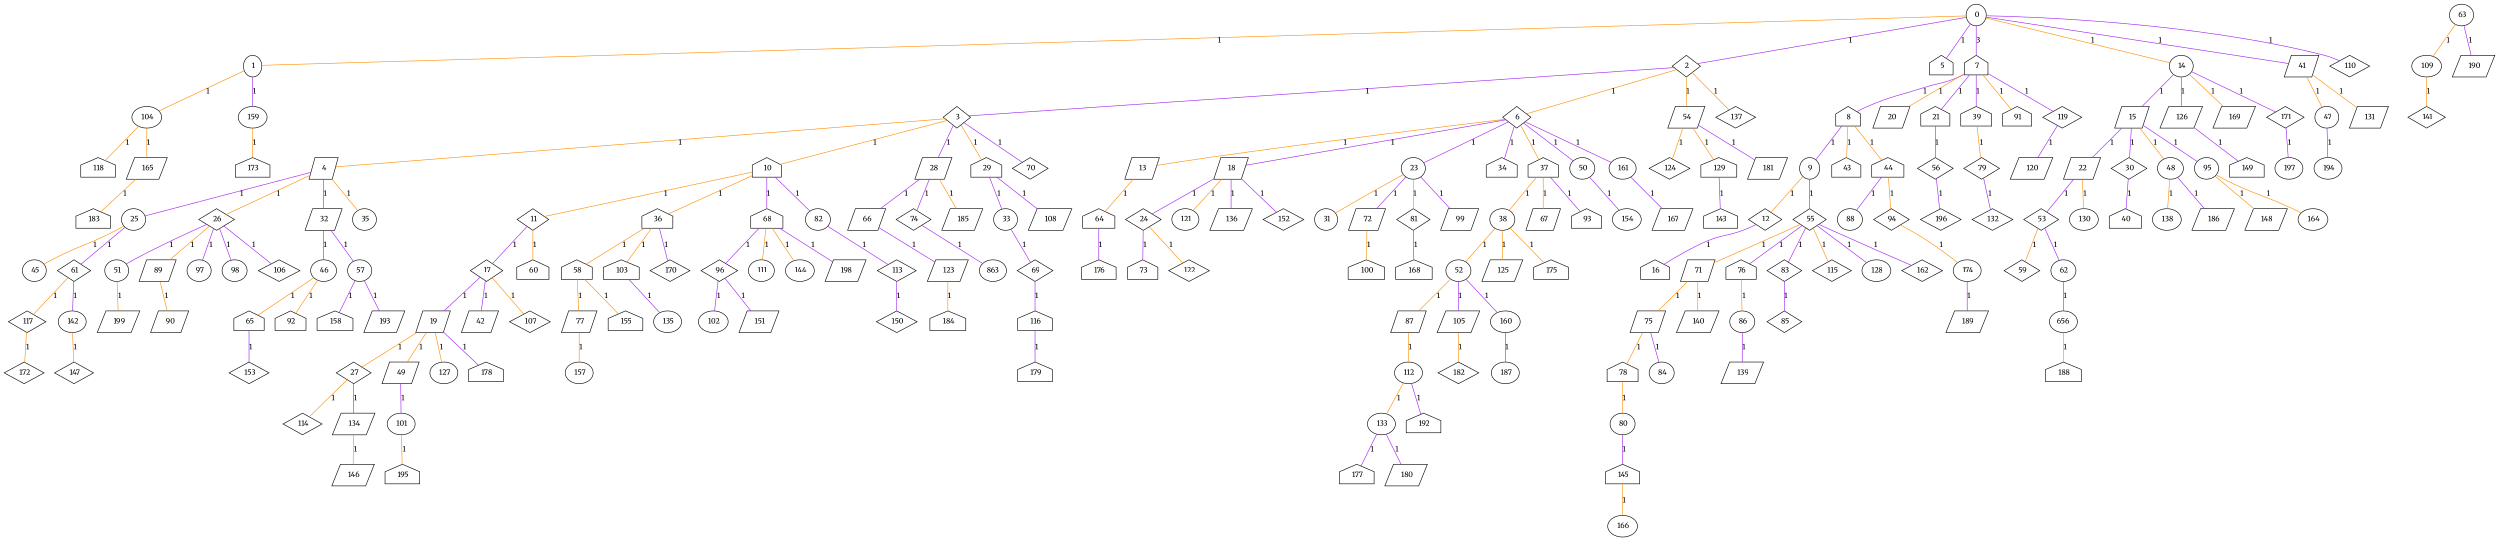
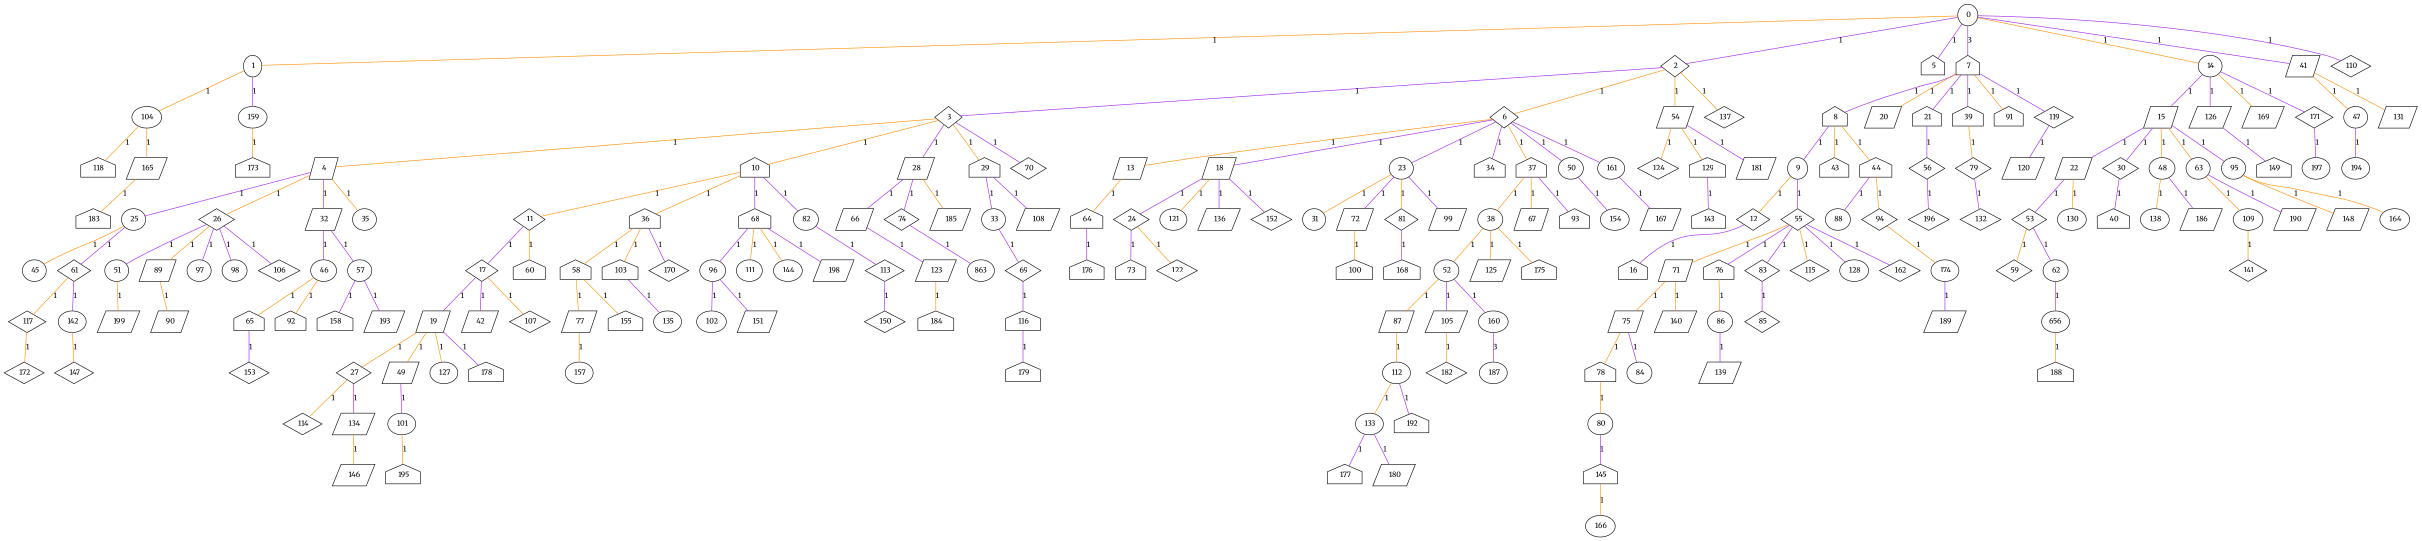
none -> (2180, 144)
(719, 271) -> (713, 271)
(1507, 347) -> (1495, 347)
